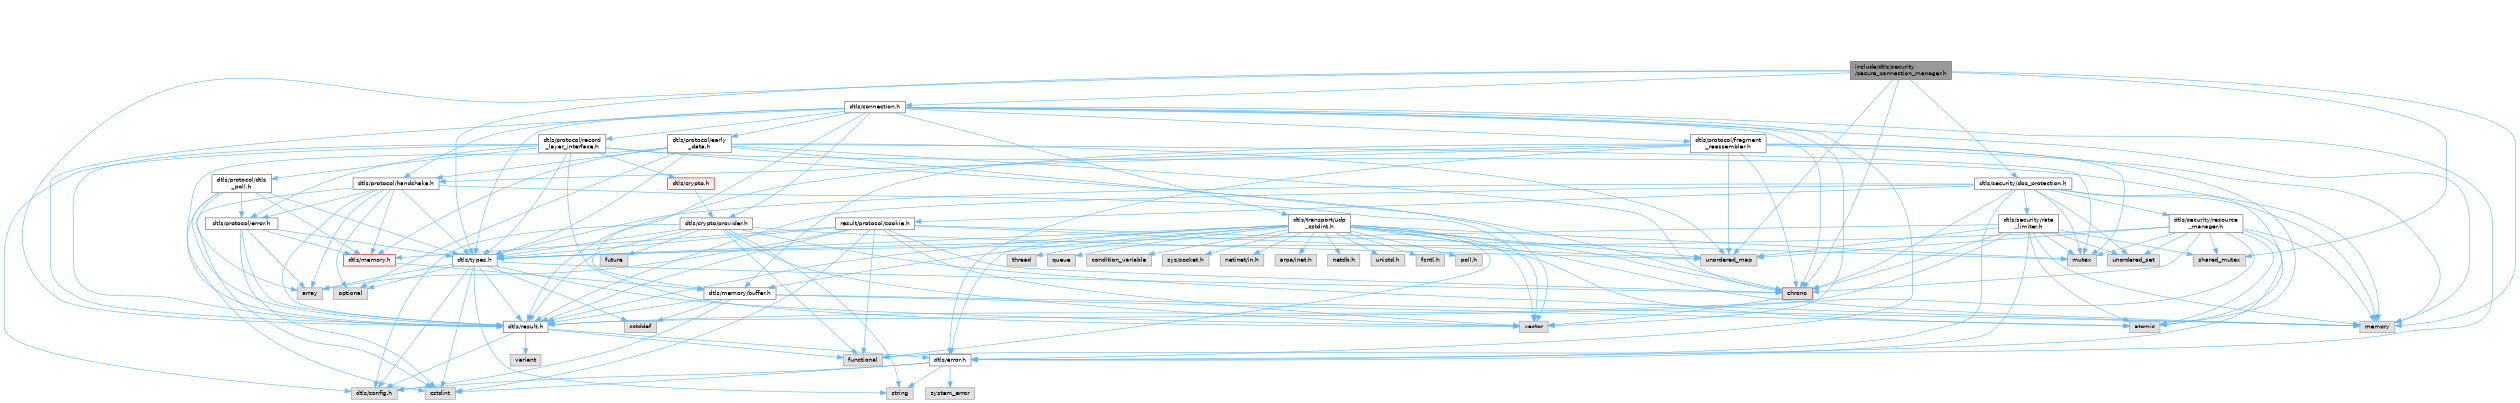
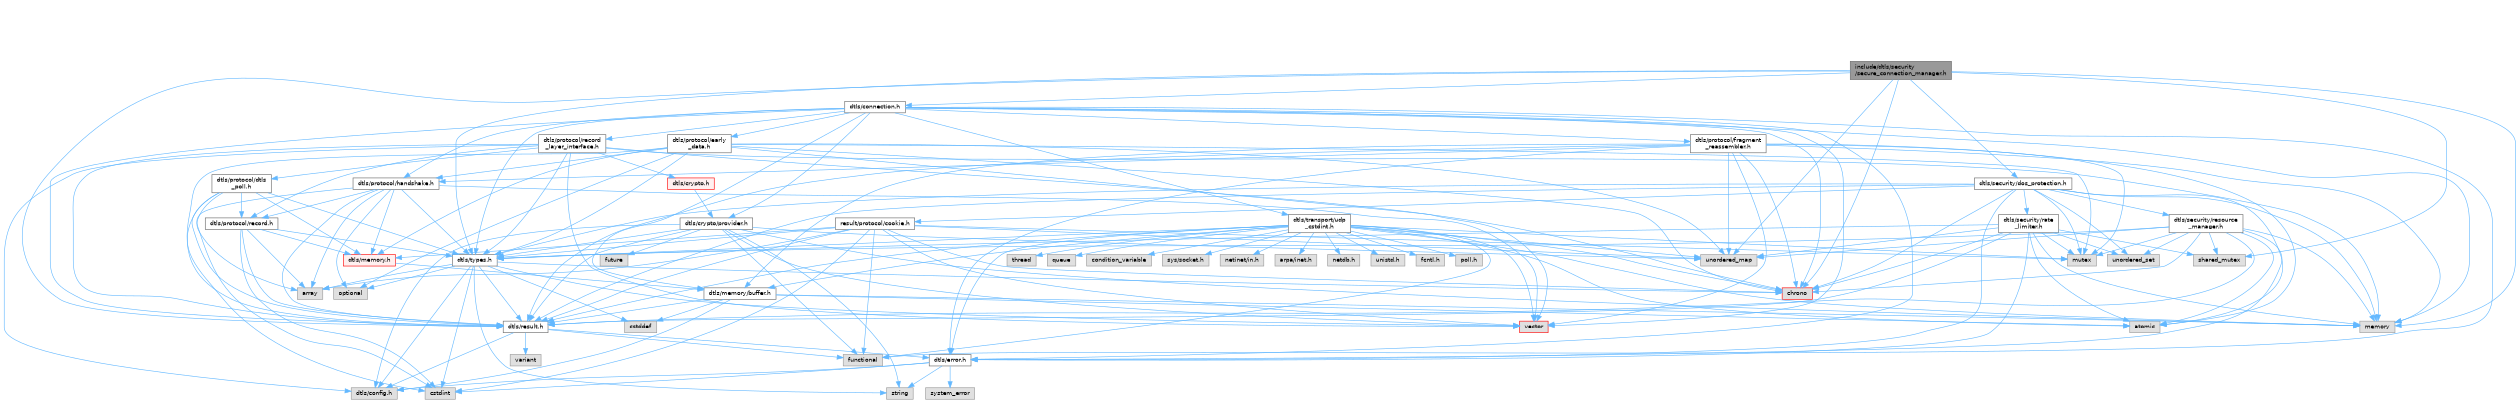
(242, 224) -> (242, 224)
(1623, 318) -> (1704, 296)
(1534, 327) -> (1534, 327)
